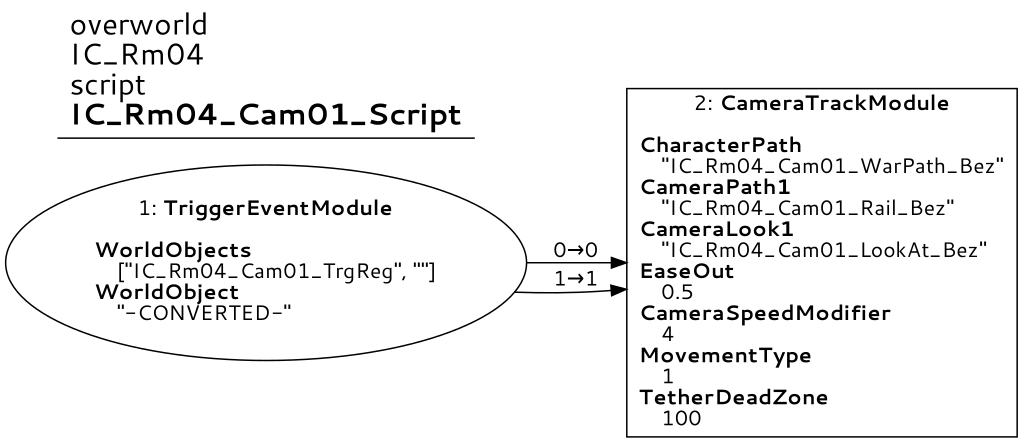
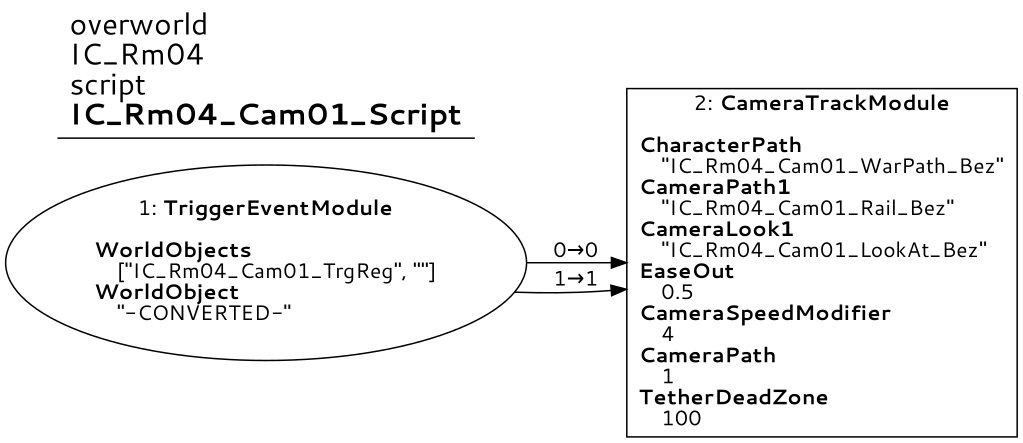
(726, 356) -> (708, 356)
